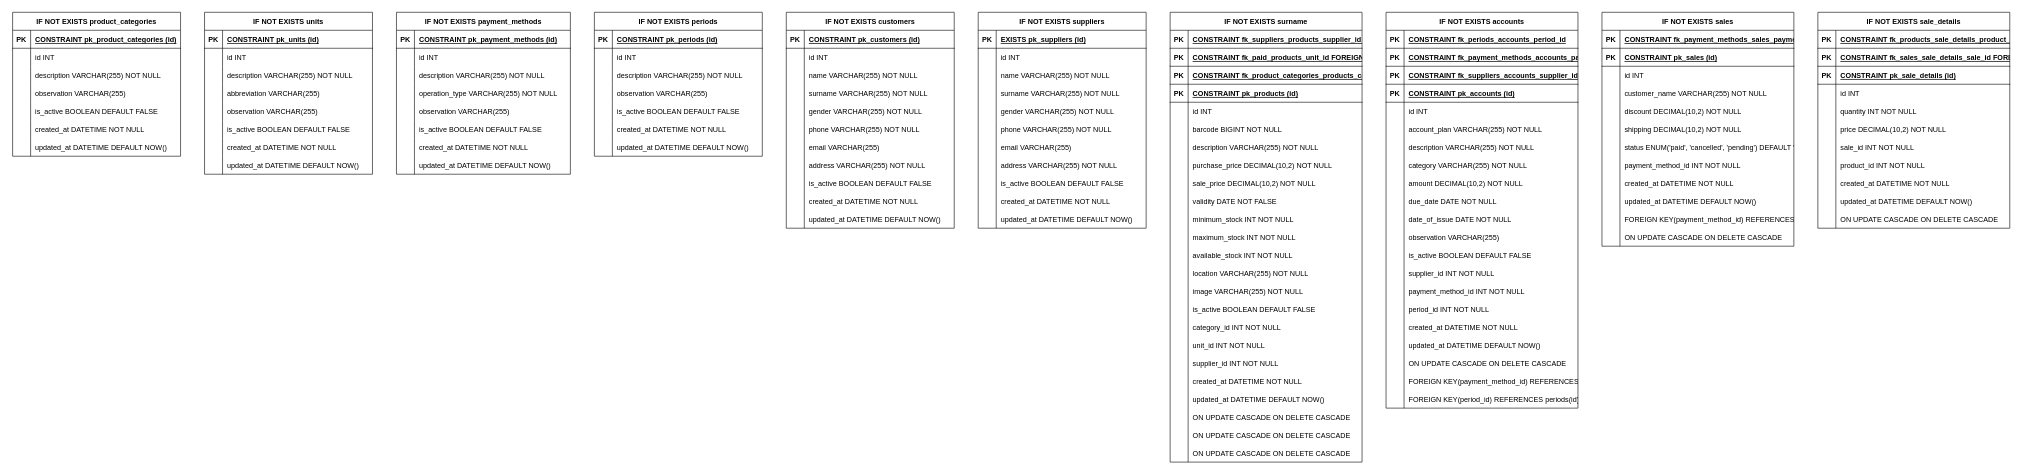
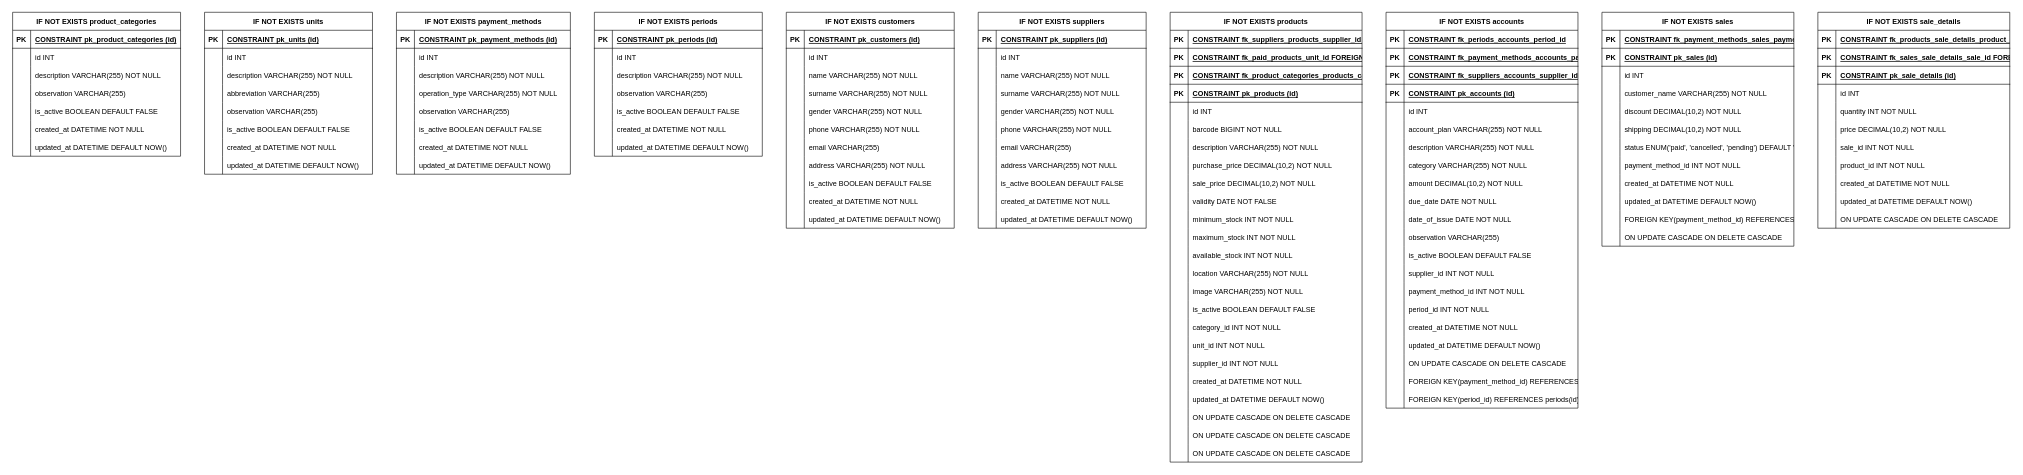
(1266, 22) -> (1266, 22)
(1046, 40) -> (1054, 40)
